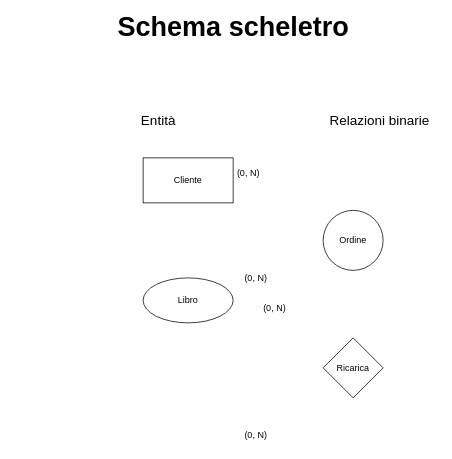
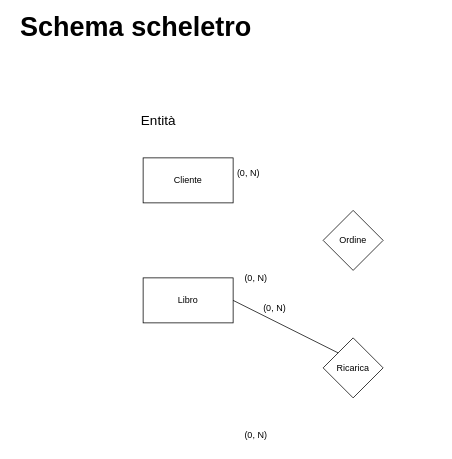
(233, 27) -> (135, 27)
(379, 120) -> none
(353, 240) -> (353, 240)
(188, 300) -> (188, 300)
none -> (285, 326)
